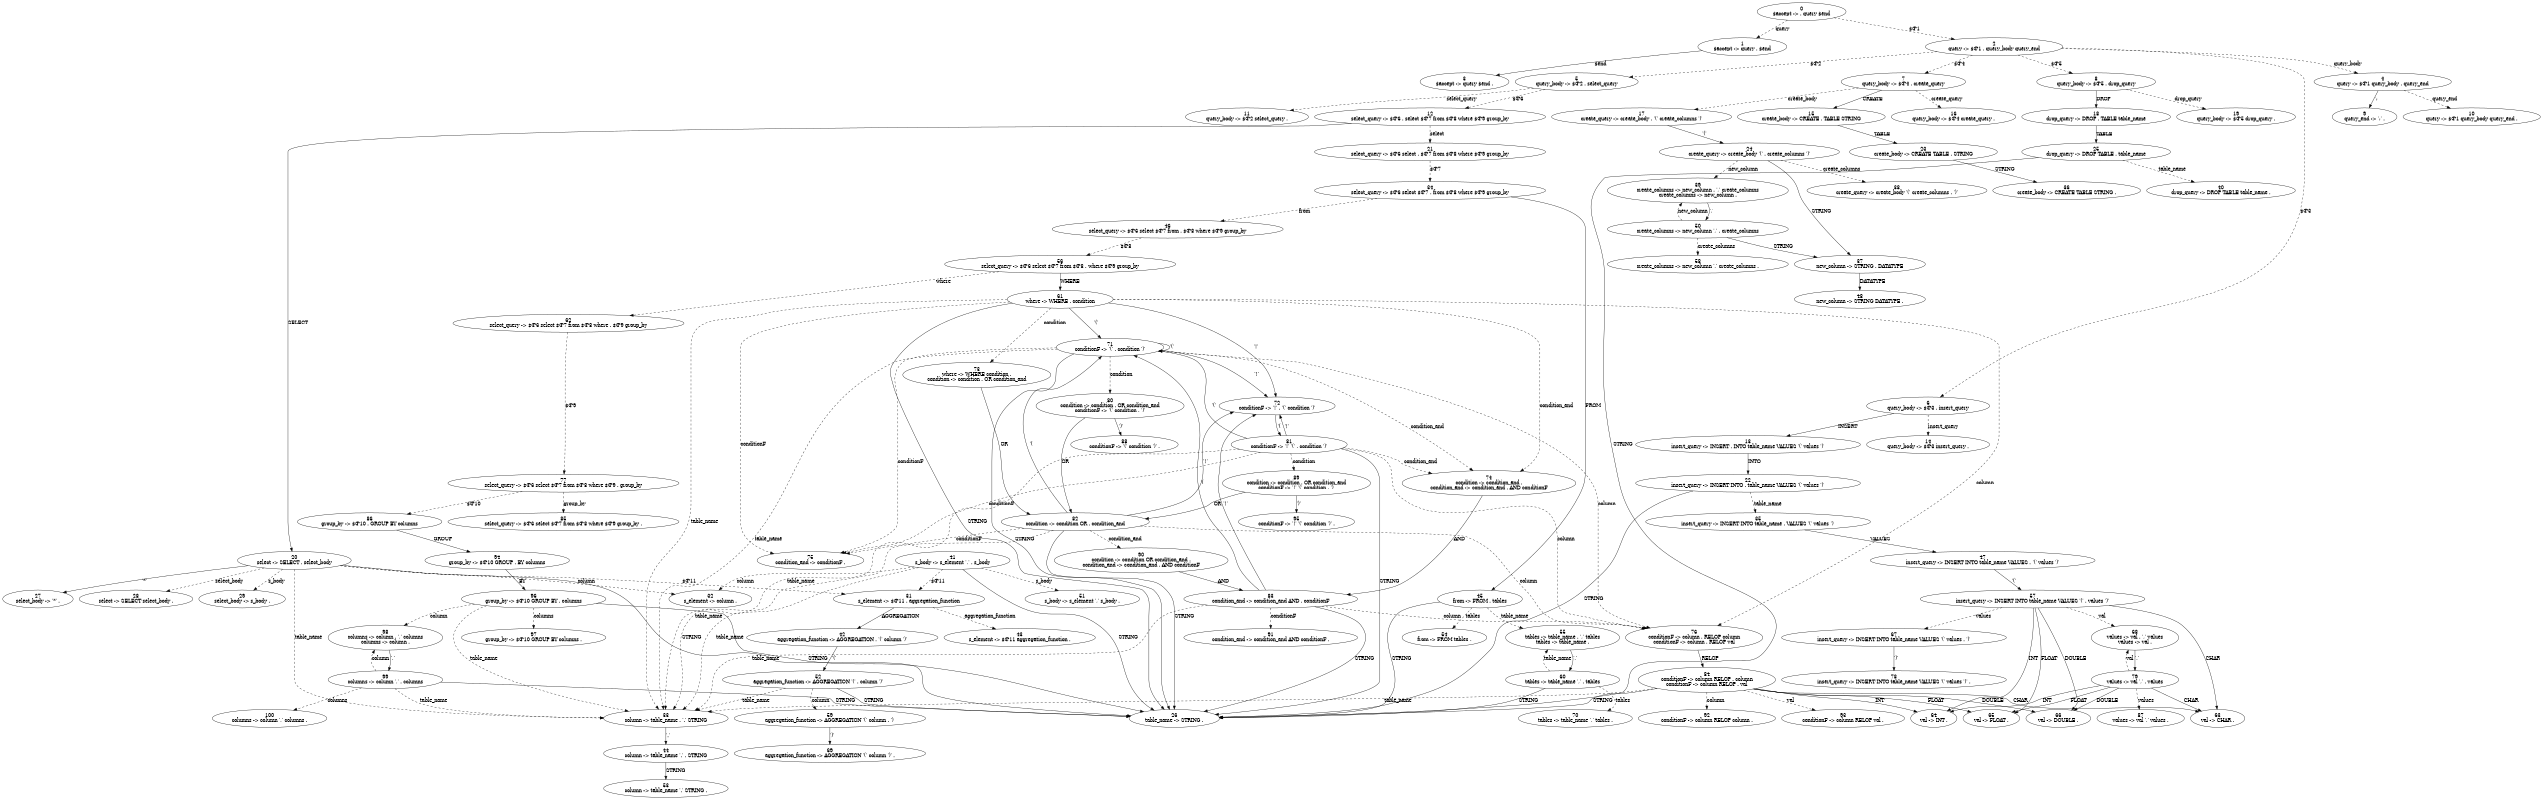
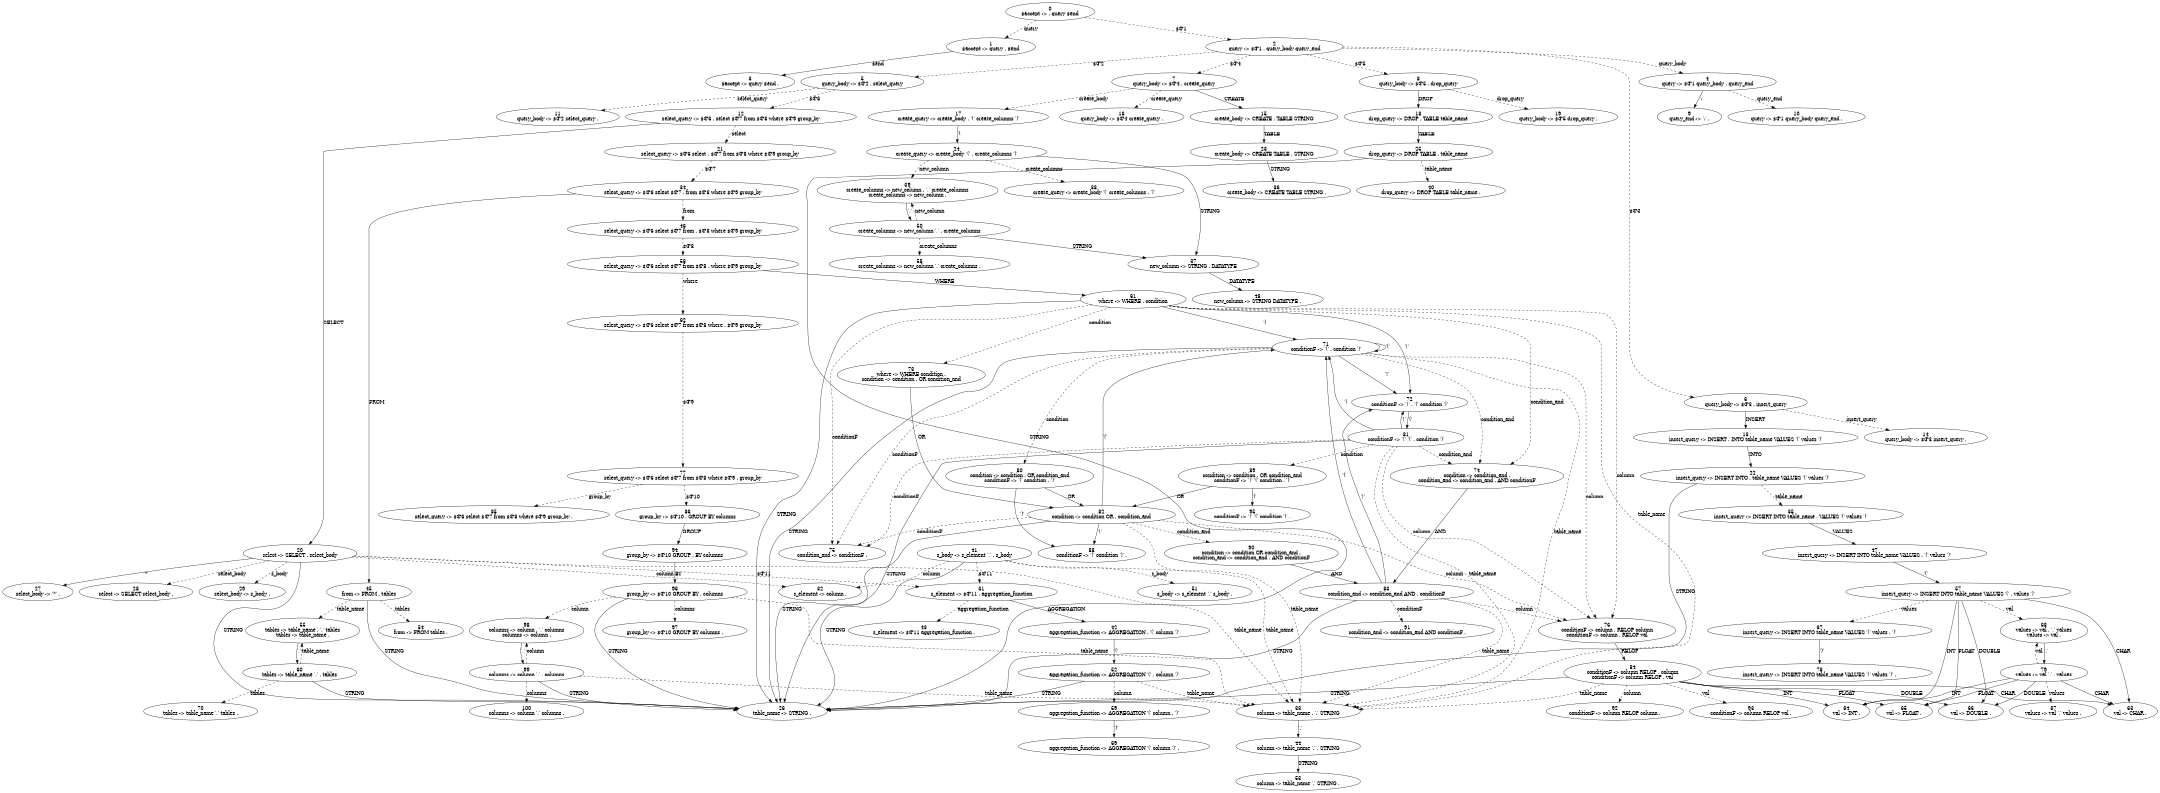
(1200, 484) -> (1097, 532)
